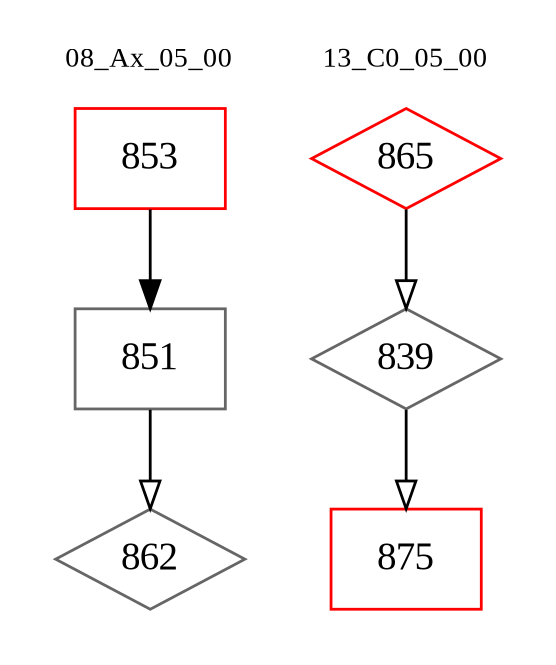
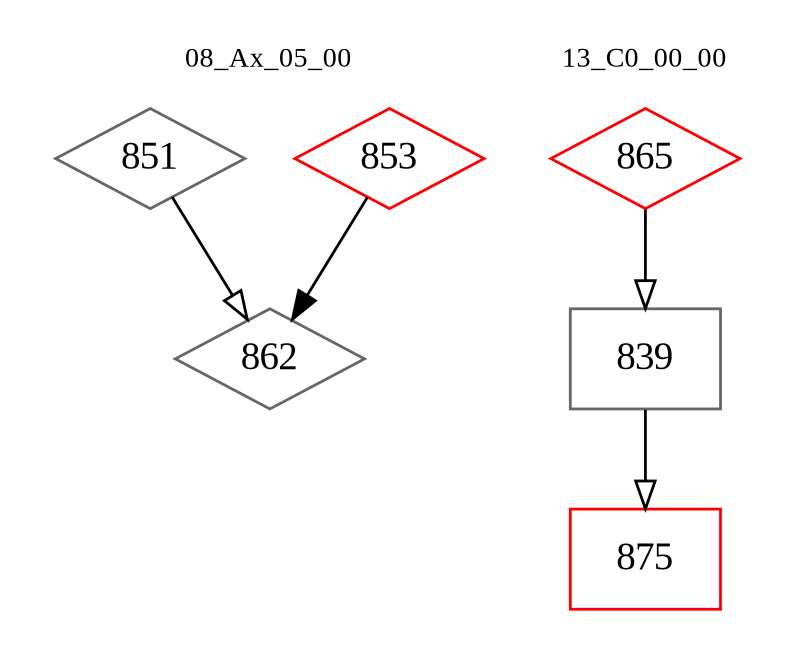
(406, 60) -> (645, 60)
(150, 159) -> (389, 159)
(150, 245) -> (337, 246)
(150, 359) -> (150, 159)
(406, 359) -> (645, 359)
